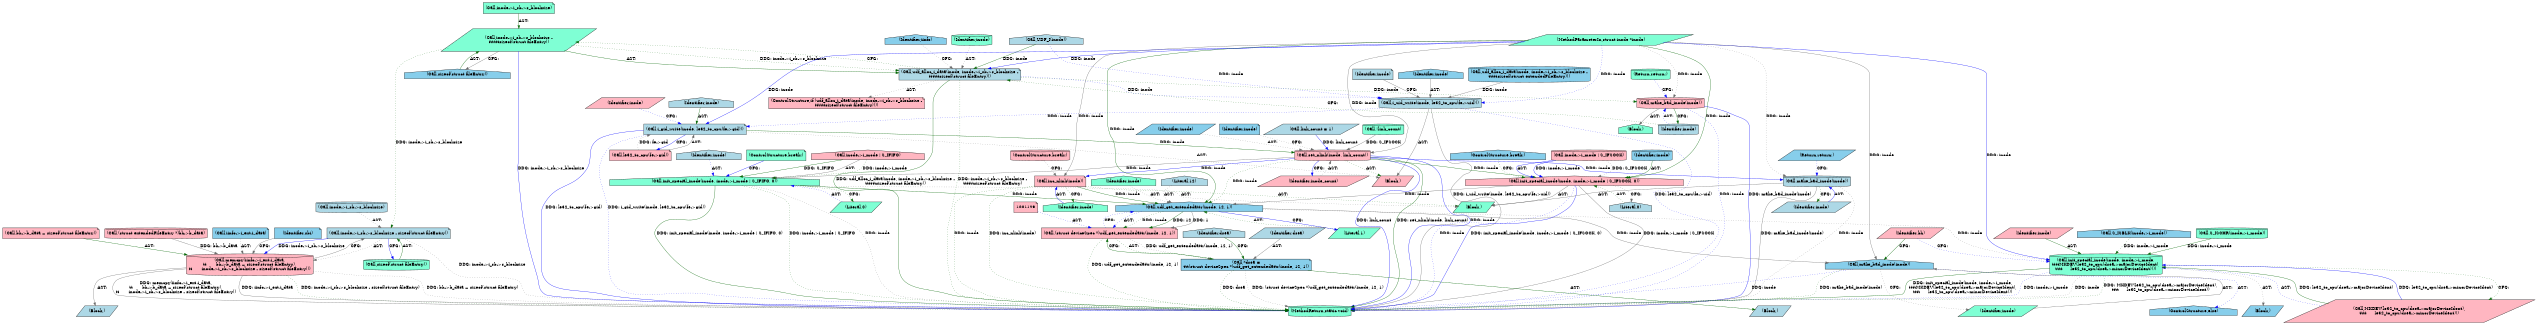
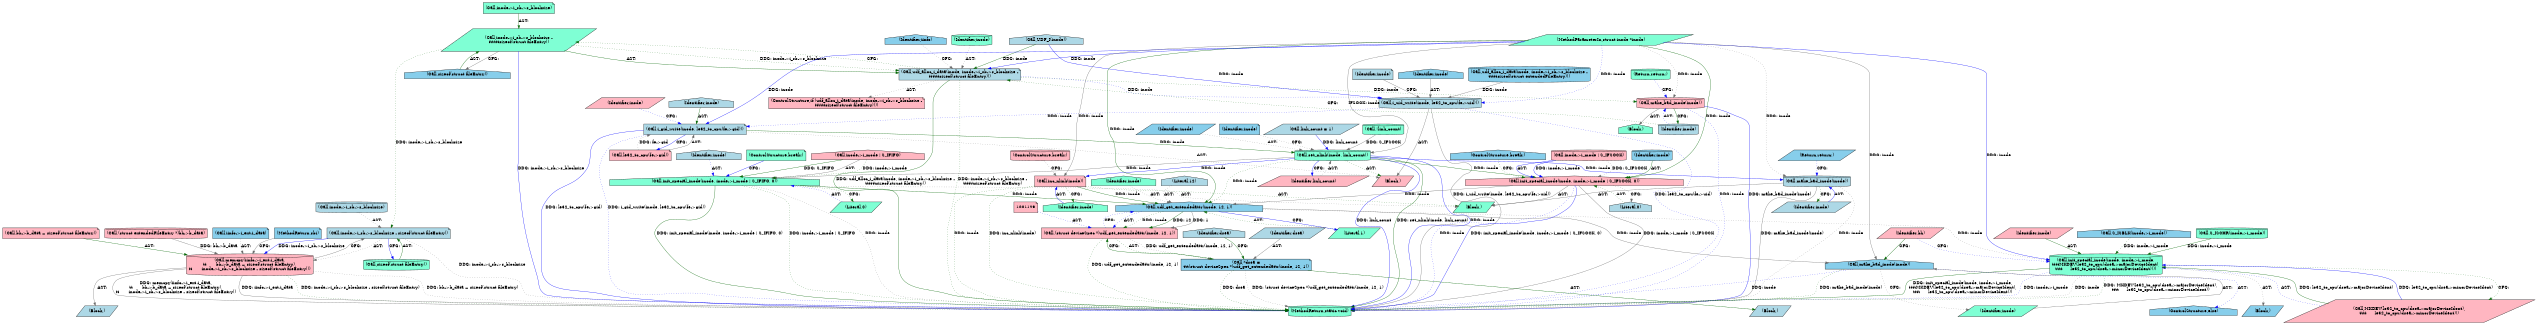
(1209, 81) -> (1209, 81)
(1364, 103) -> (1364, 103)
(1333, 155) -> (1333, 155)
(1313, 181) -> (1313, 181)
(298, 233) -> (298, 233)
